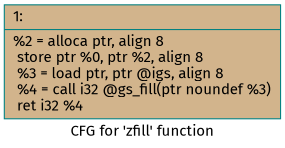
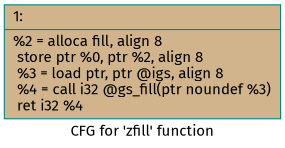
(89, 41) -> (88, 41)
